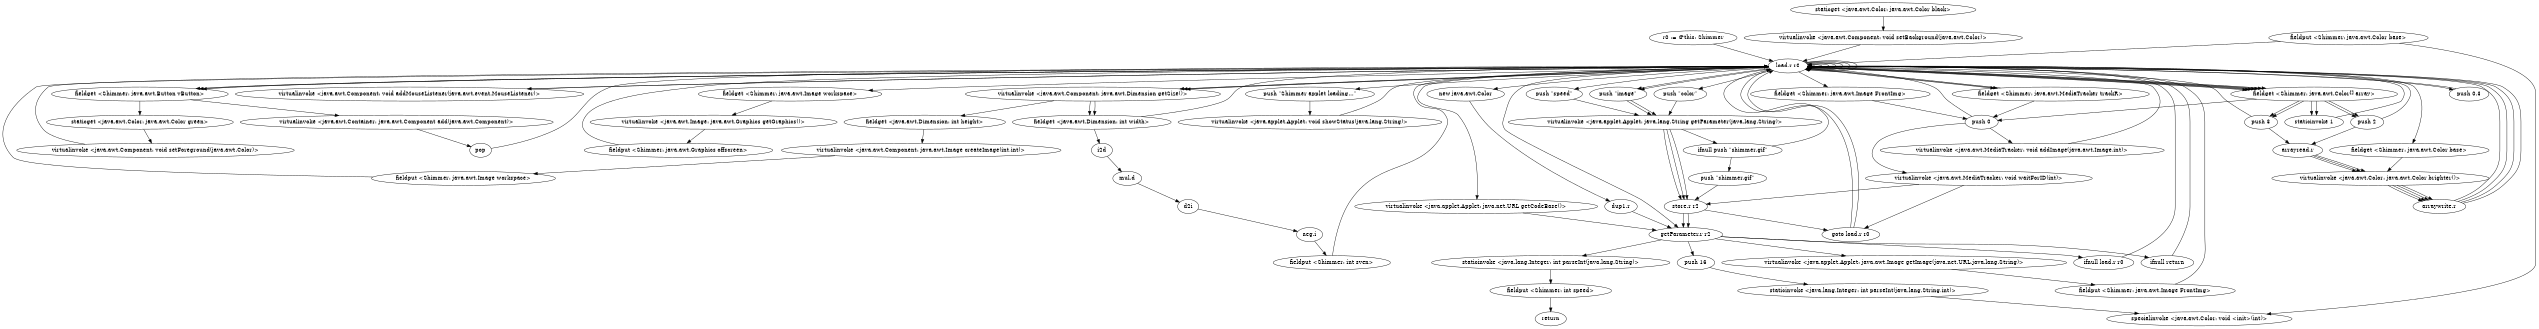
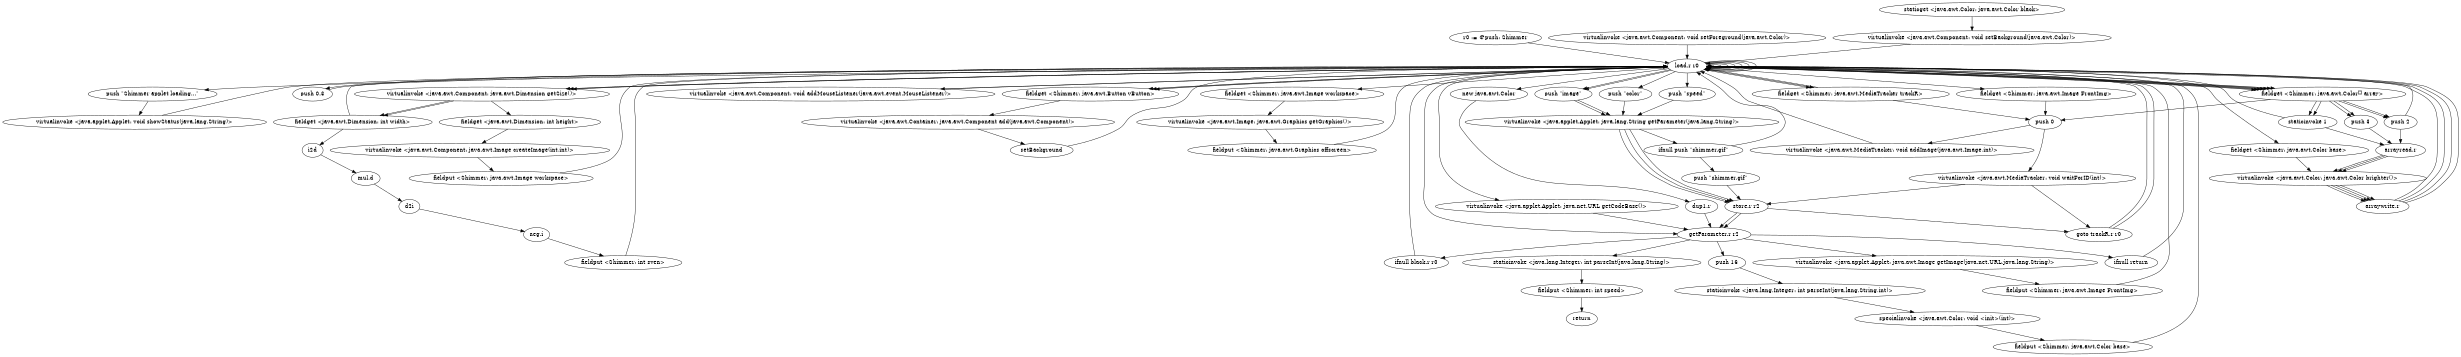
(1693, 38) -> (1496, 38)
(2037, 72) -> none
(1927, 84) -> none
(140, 122) -> none
none -> (2353, 136)
(481, 150) -> (1042, 150)
(1851, 235) -> (2099, 235)
(2536, 240) -> (2008, 333)
(2104, 263) -> (1416, 263)
